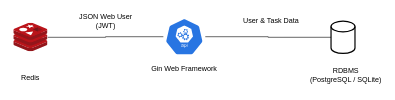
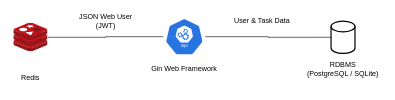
(272, 21) -> (263, 21)
(347, 75) -> (344, 69)
